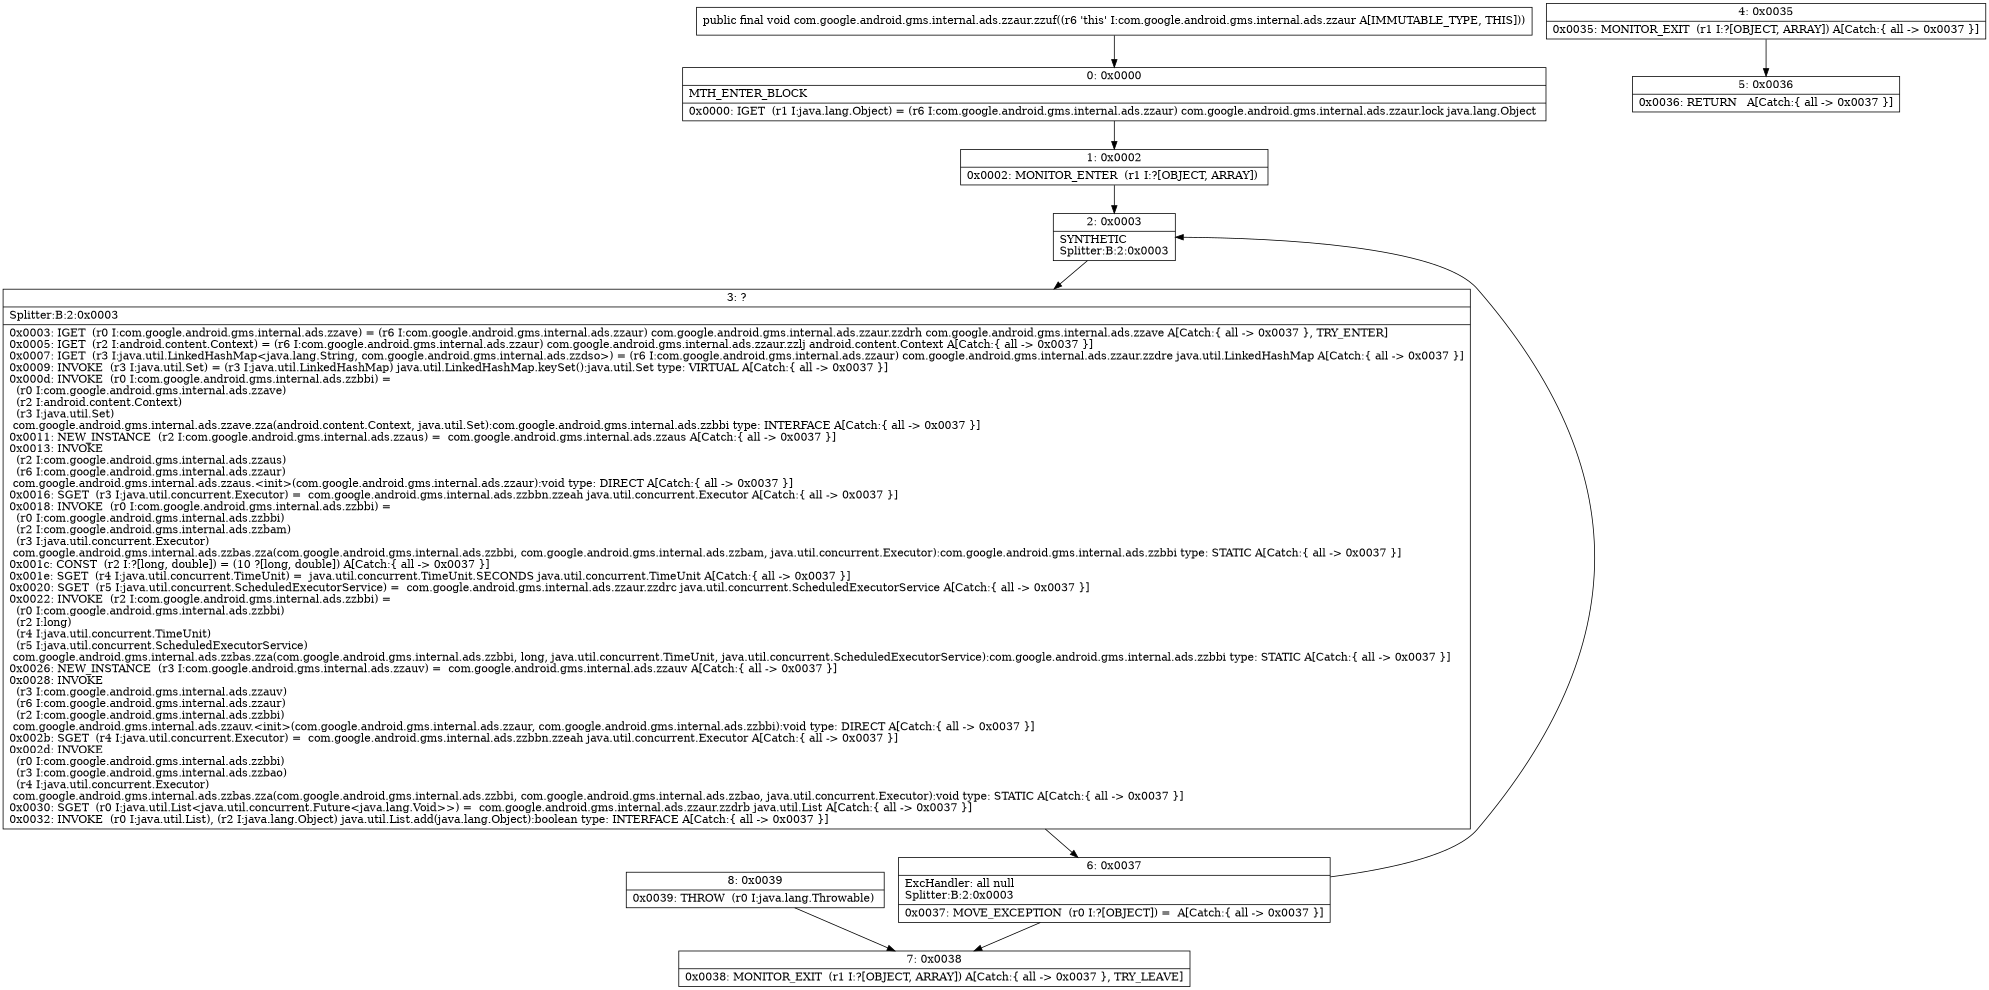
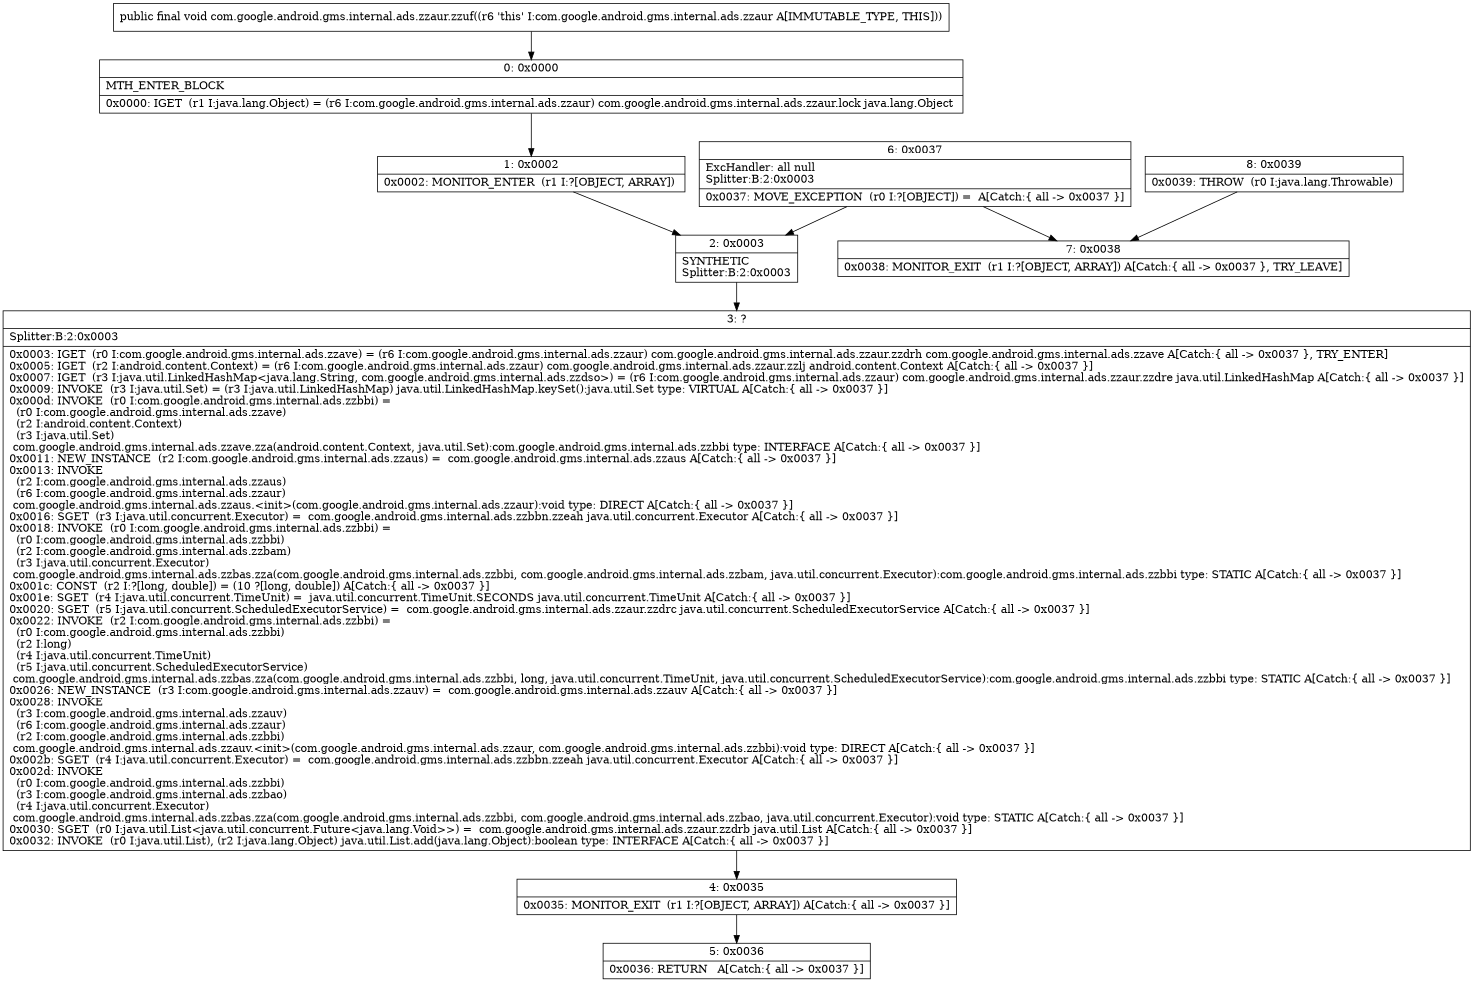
(1059, 841) -> (737, 861)
